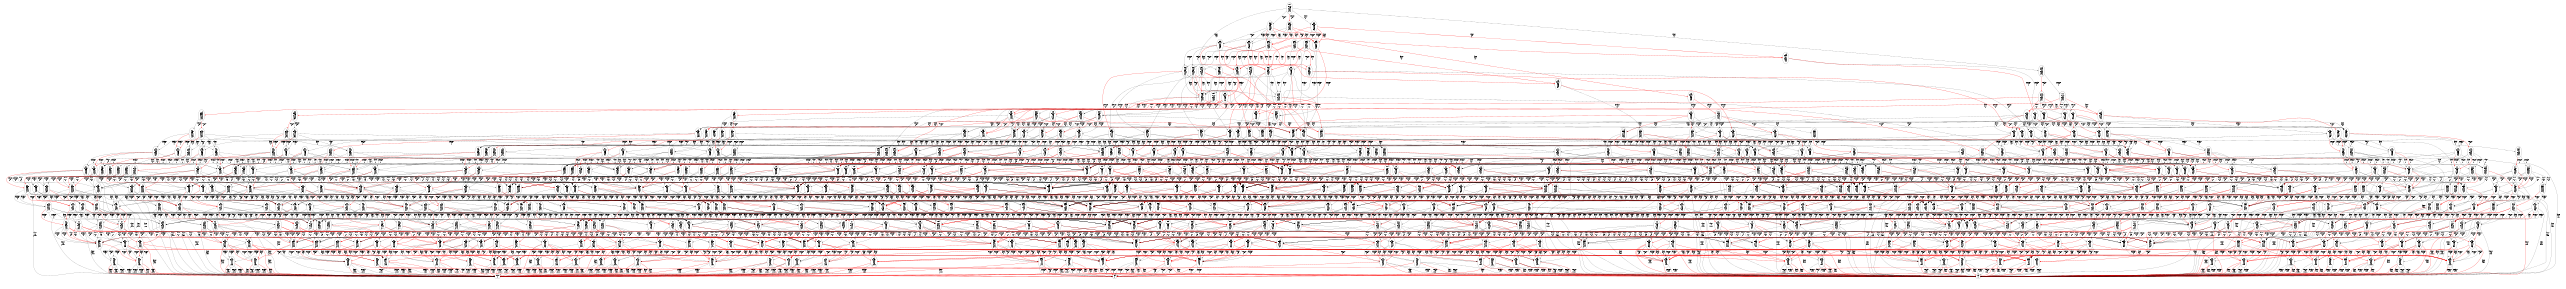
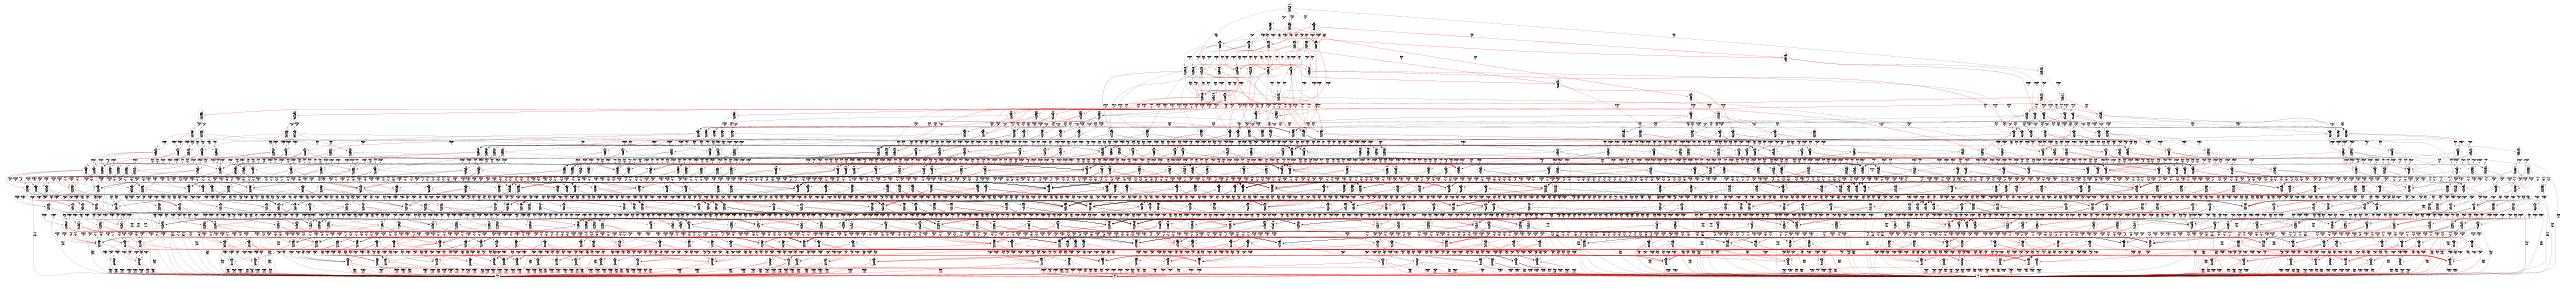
(1890, 177) -> (1790, 159)
